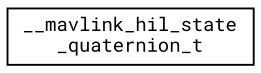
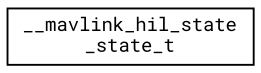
(131, 37) -> (131, 37)
